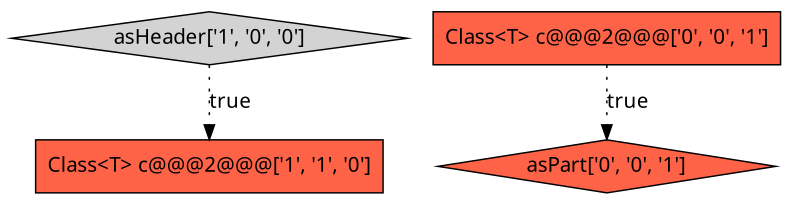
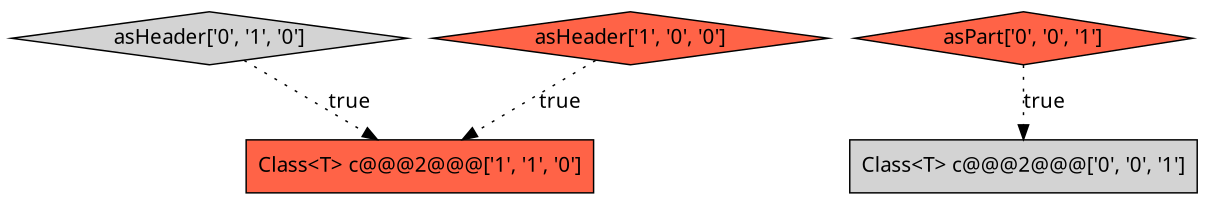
none -> (209, 38)
(209, 38) -> (630, 38)
(607, 38) -> (1023, 166)
(607, 95) -> (1023, 95)
